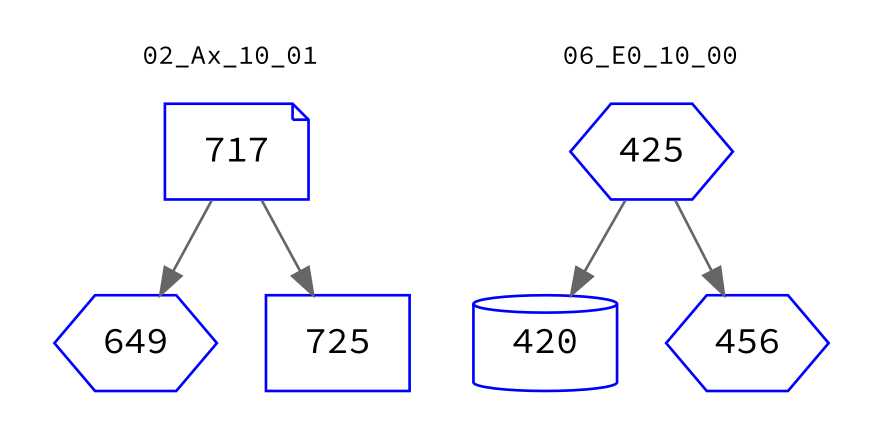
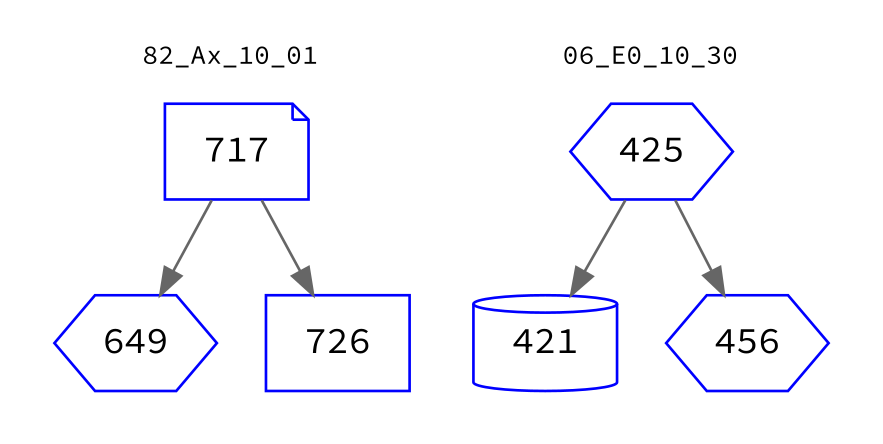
(231, 57) -> (231, 57)
(652, 57) -> (652, 57)
(338, 343) -> (338, 343)
(545, 343) -> (545, 343)
